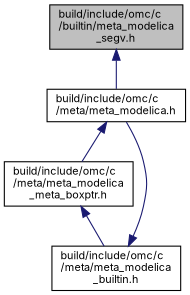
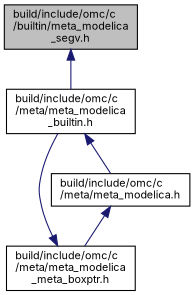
(116, 75) -> (71, 75)
